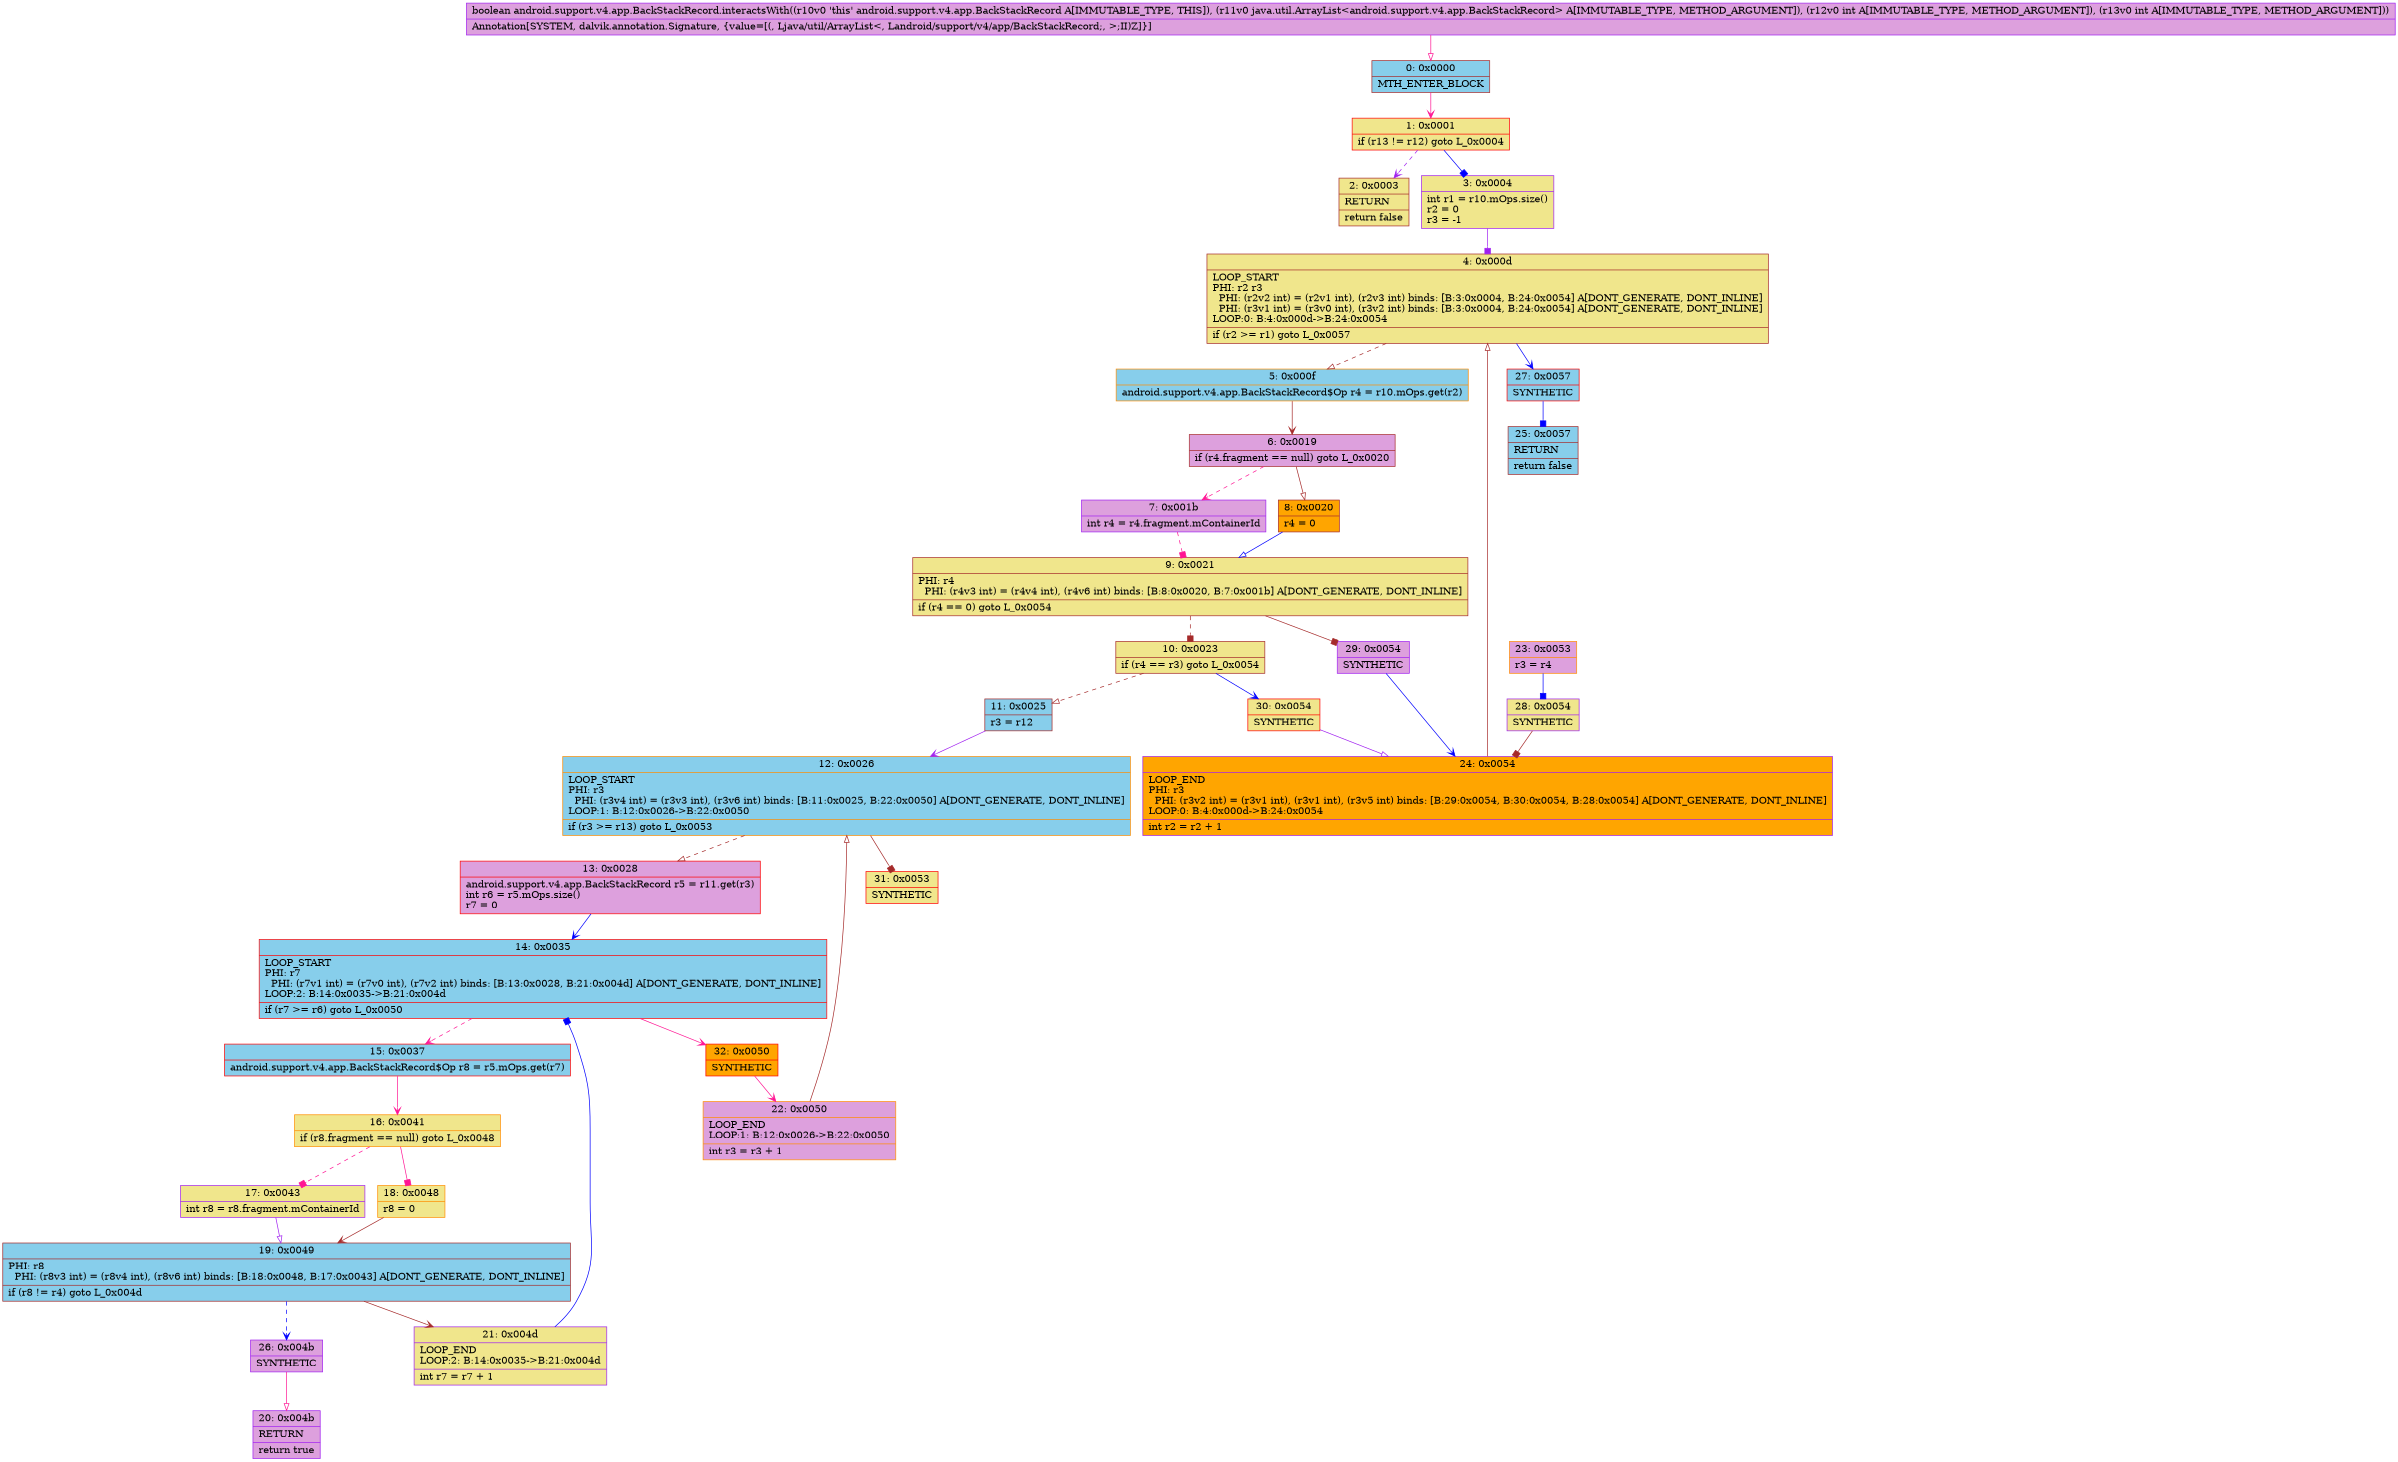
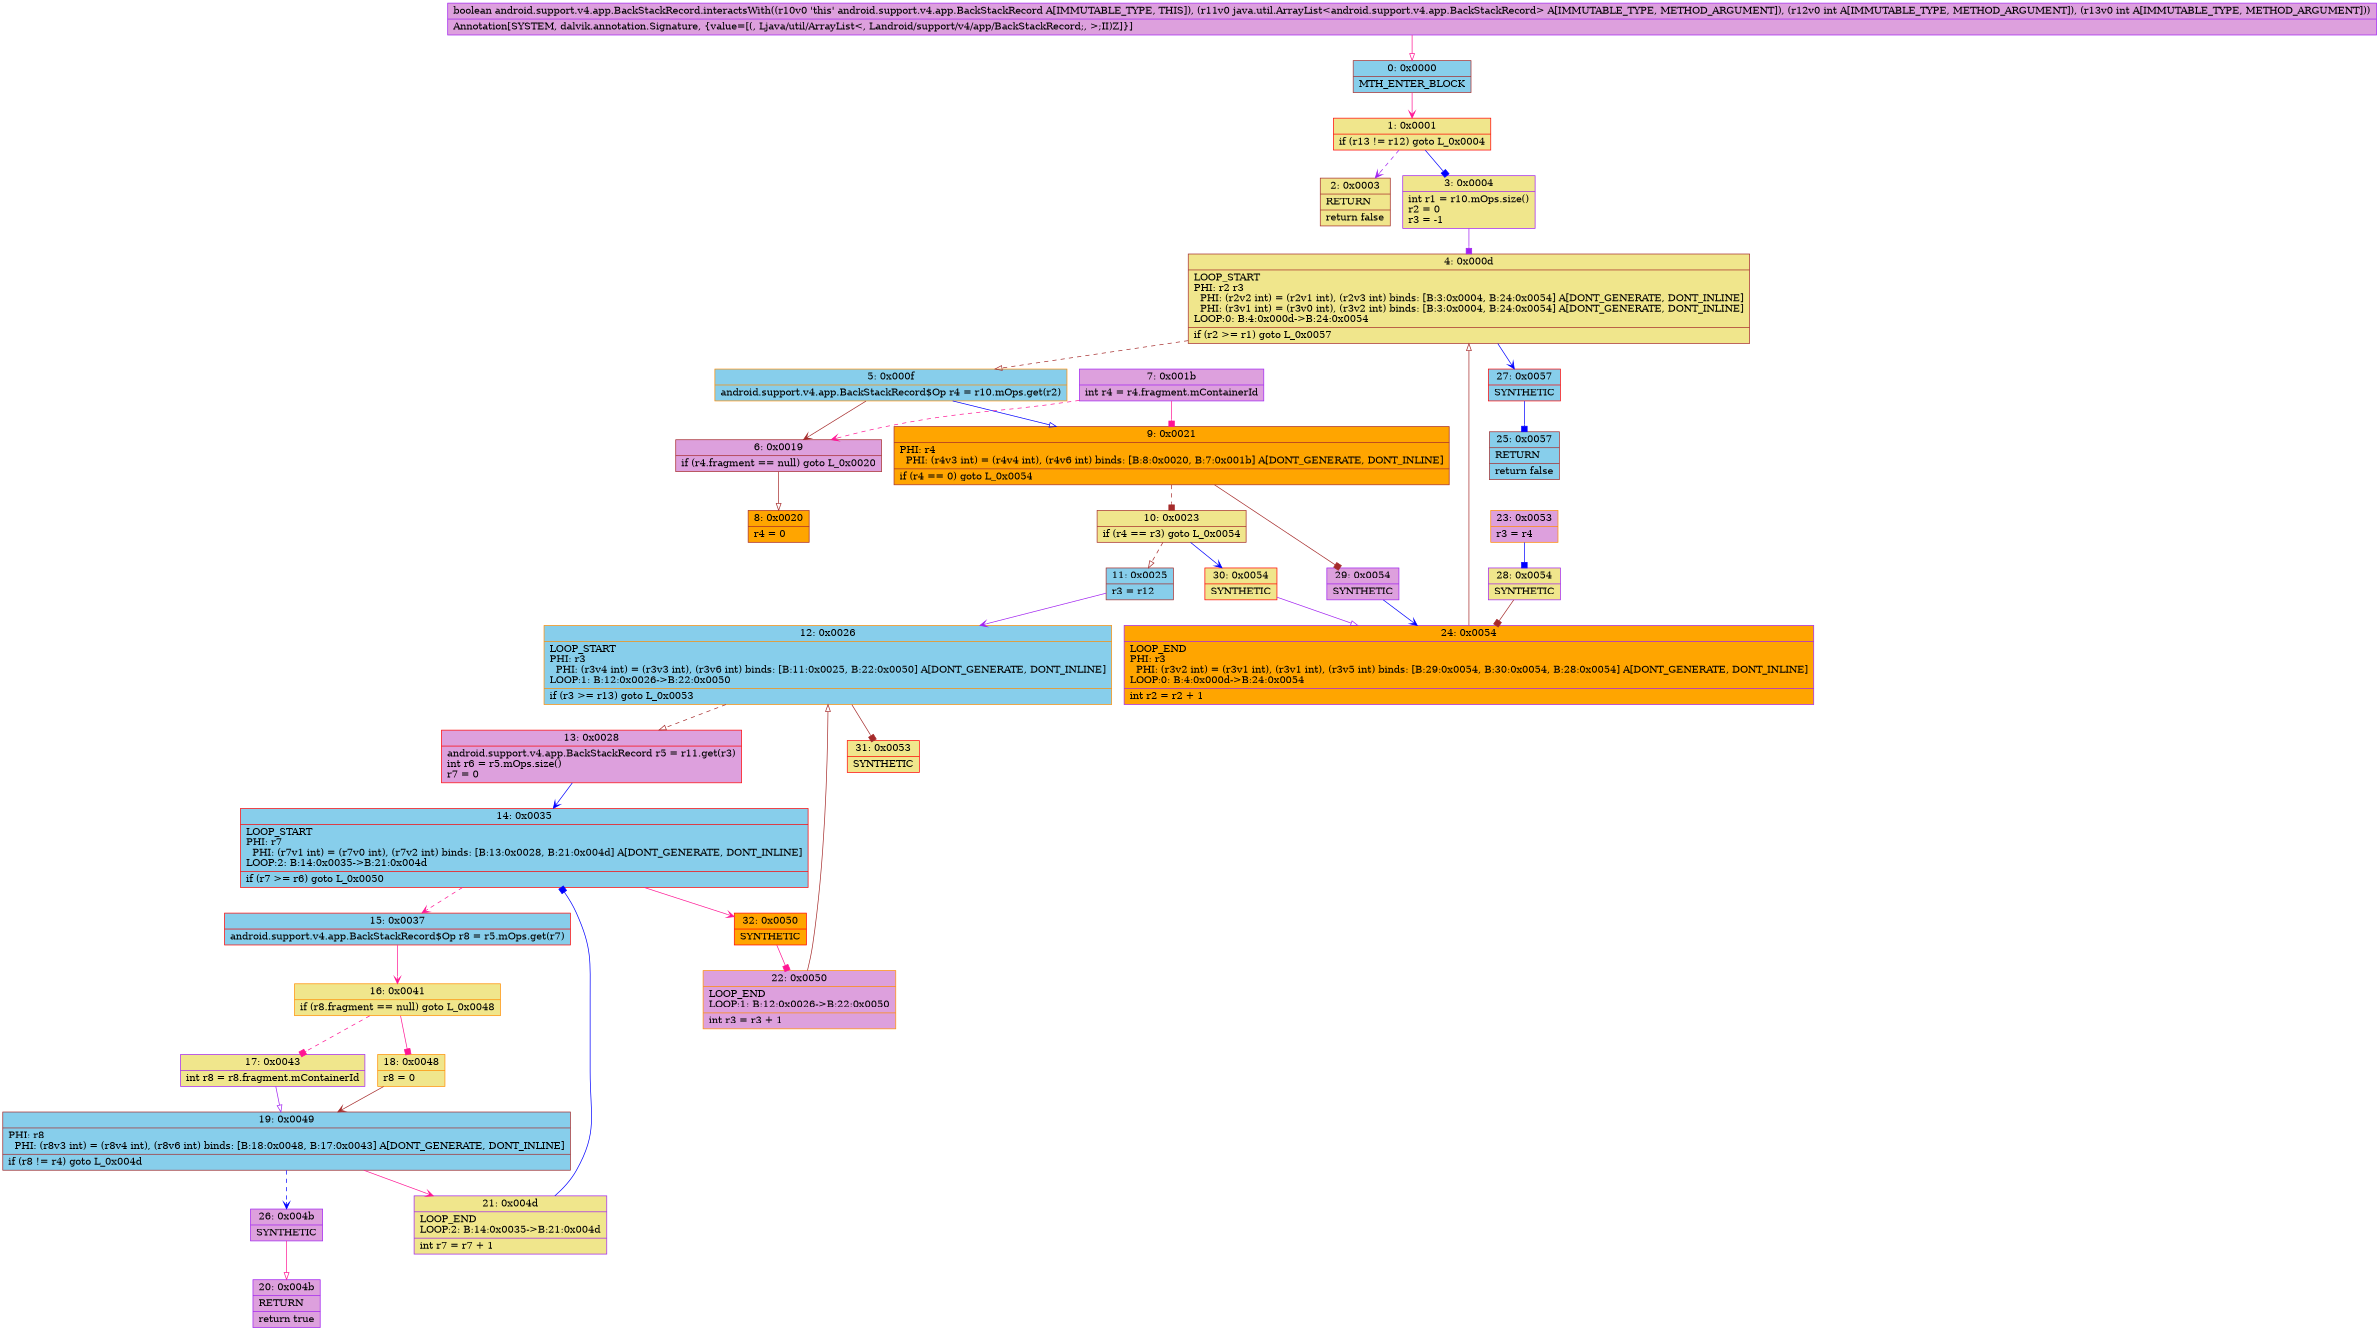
(1236, 482) -> (958, 415)
(1180, 541) -> (1172, 410)
(1264, 543) -> (1006, 414)
(1190, 587) -> (1172, 456)
(763, 1086) -> (781, 955)
(395, 1313) -> (395, 1182)
